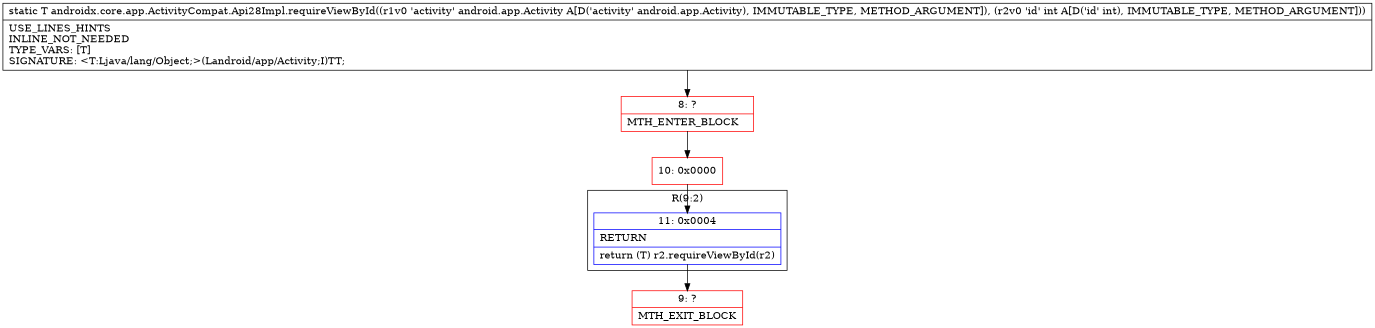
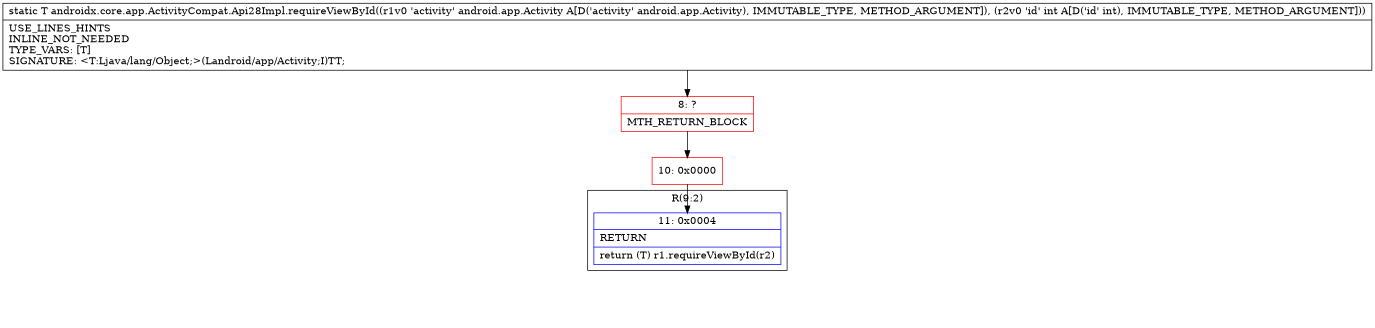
(683, 122) -> (687, 122)
(687, 255) -> (687, 255)
(687, 308) -> none
